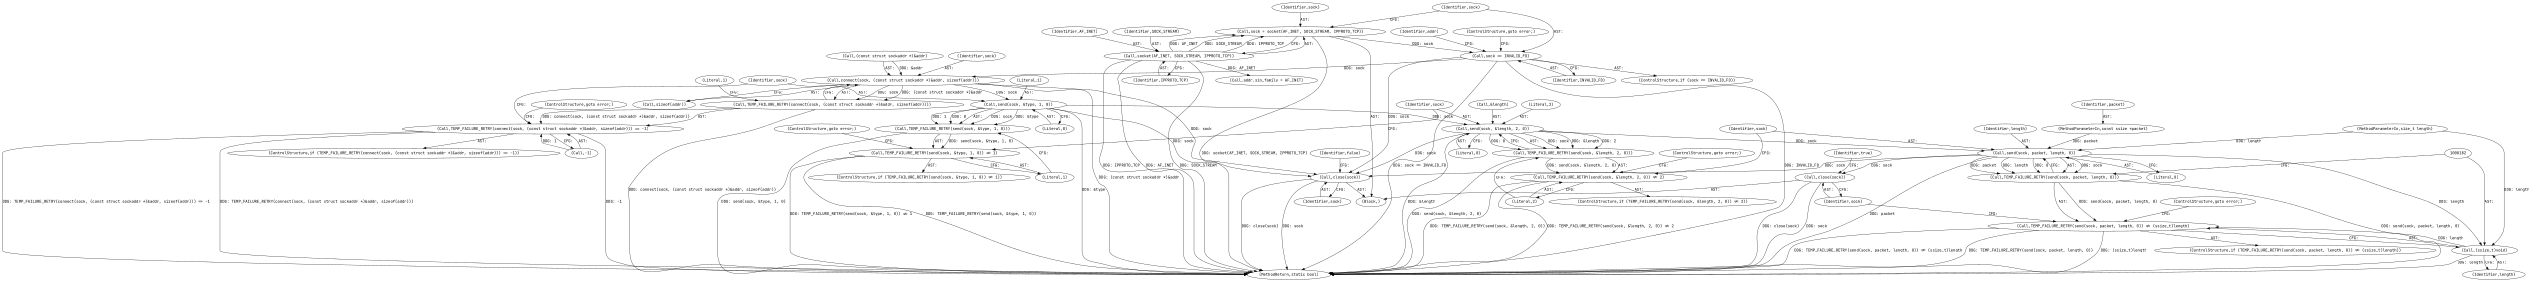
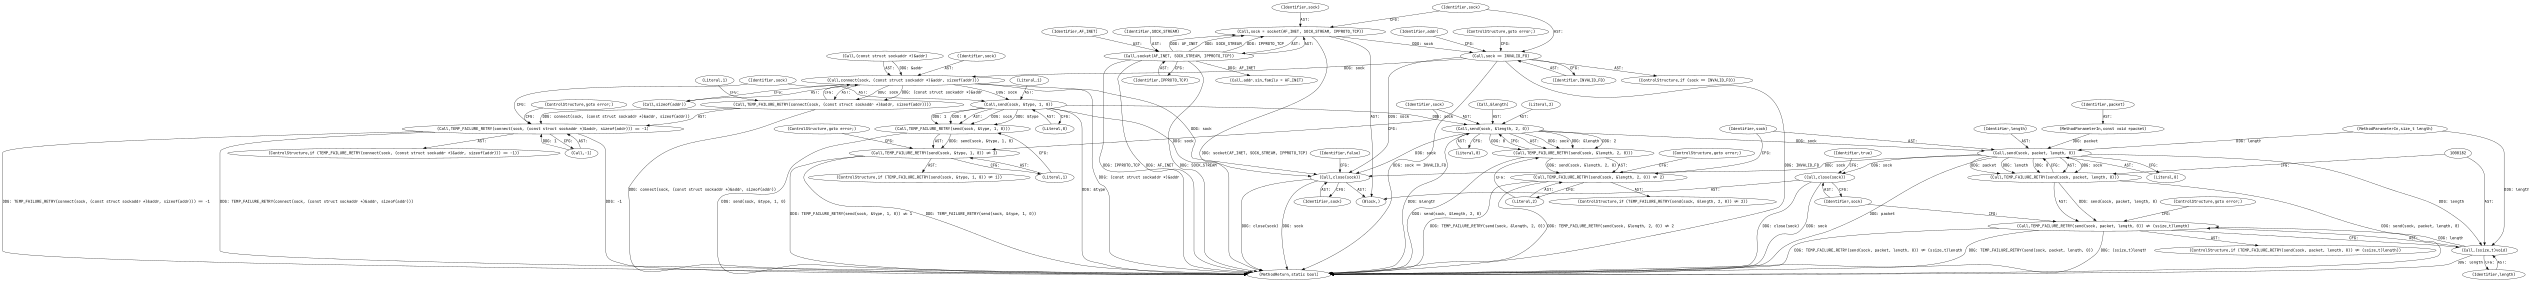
(1297, 44) -> (1297, 44)
(2103, 129) -> (2103, 129)
